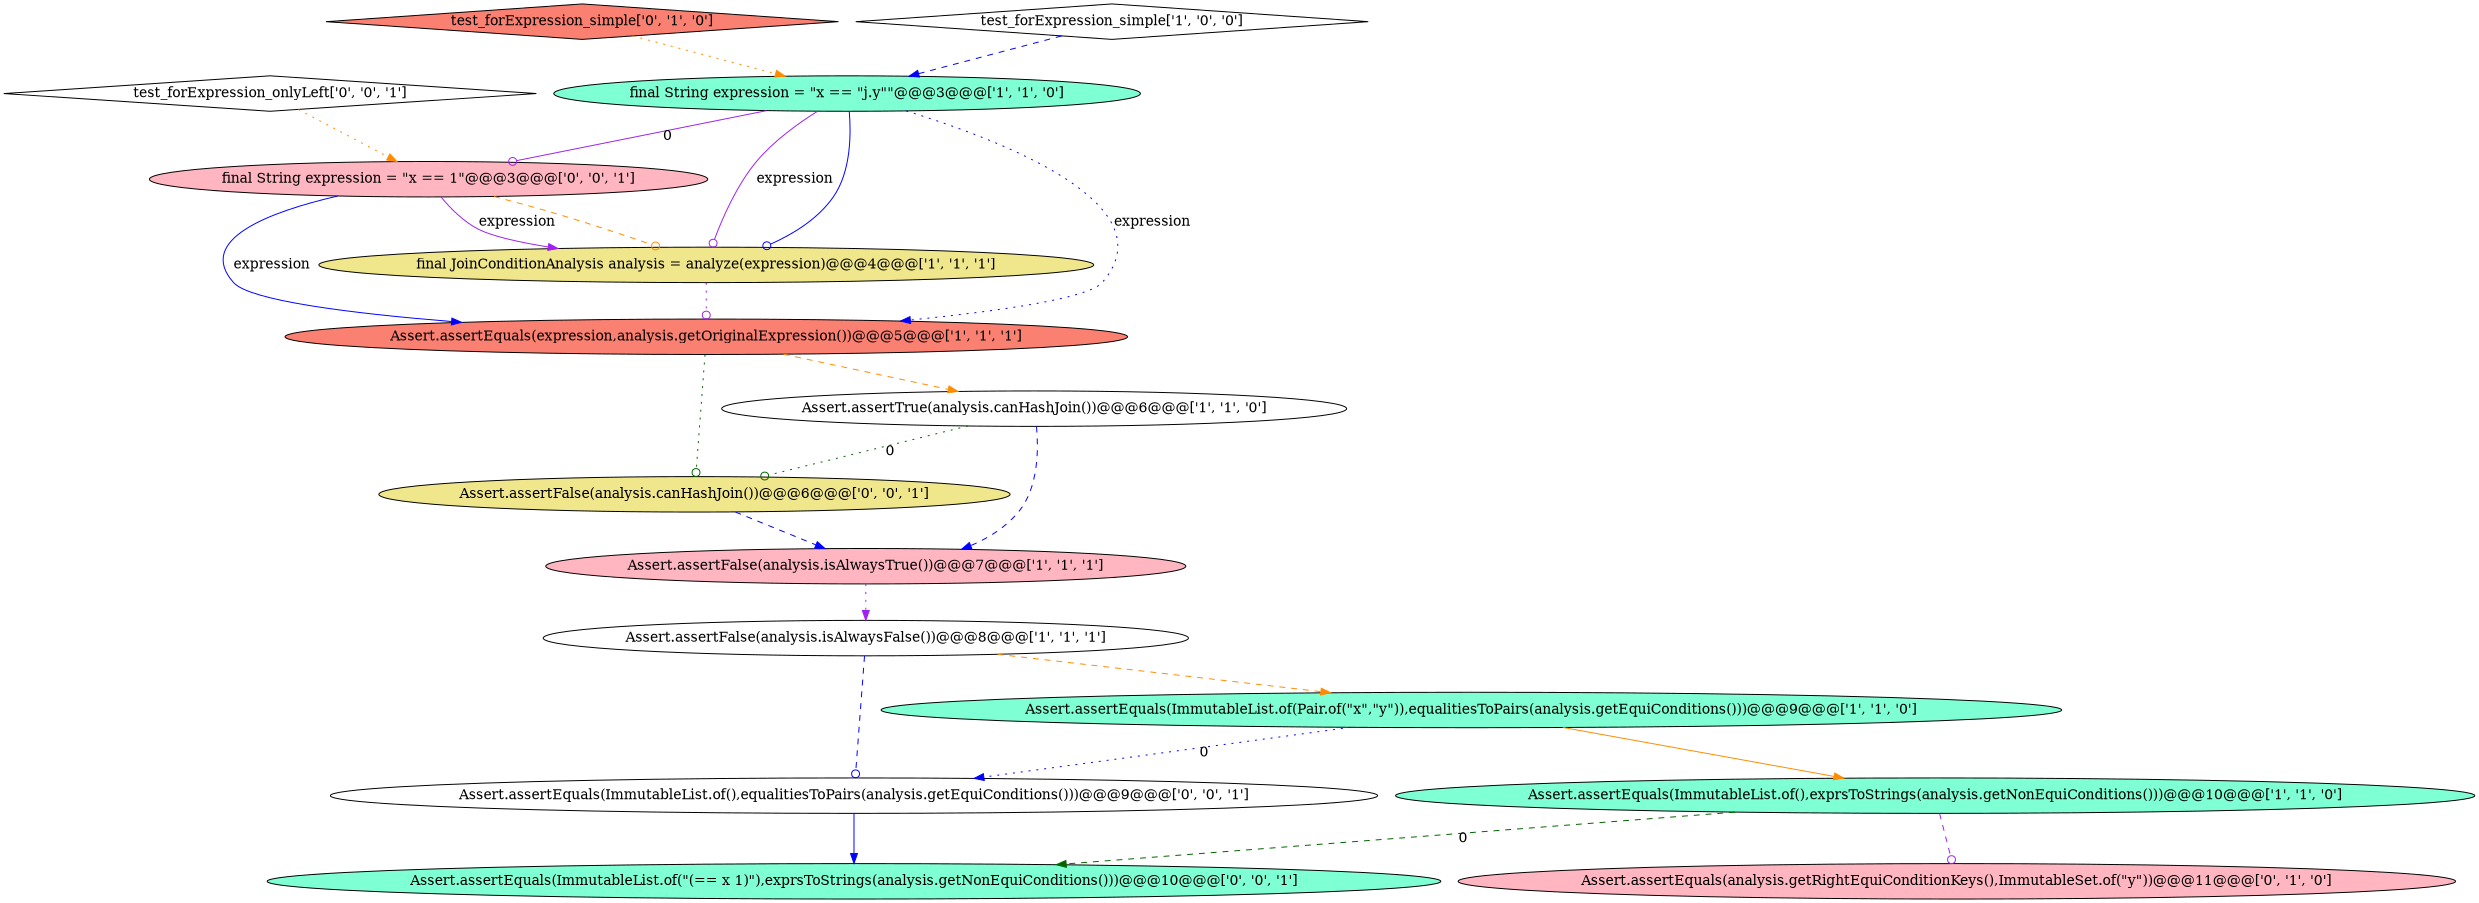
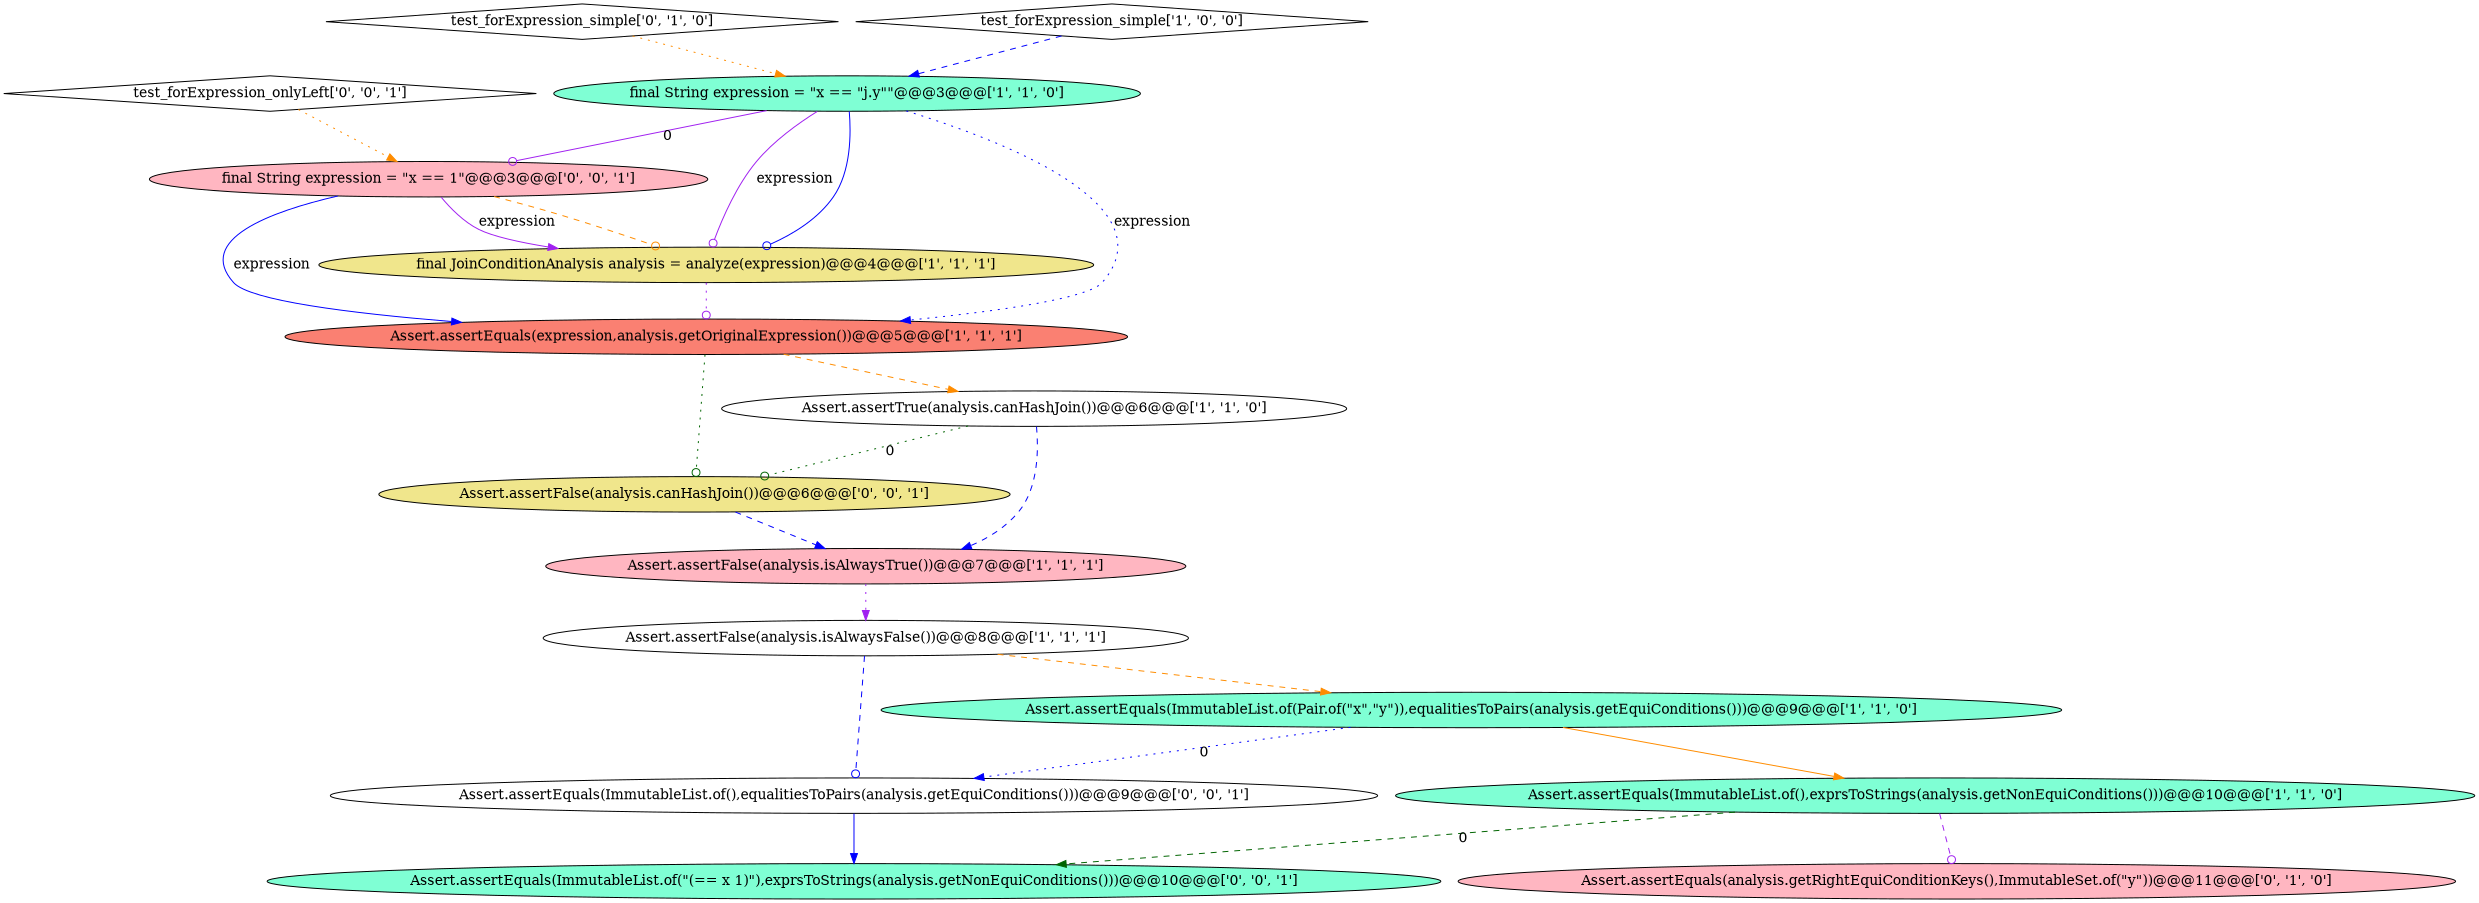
(582, 22) -> (582, 22)
